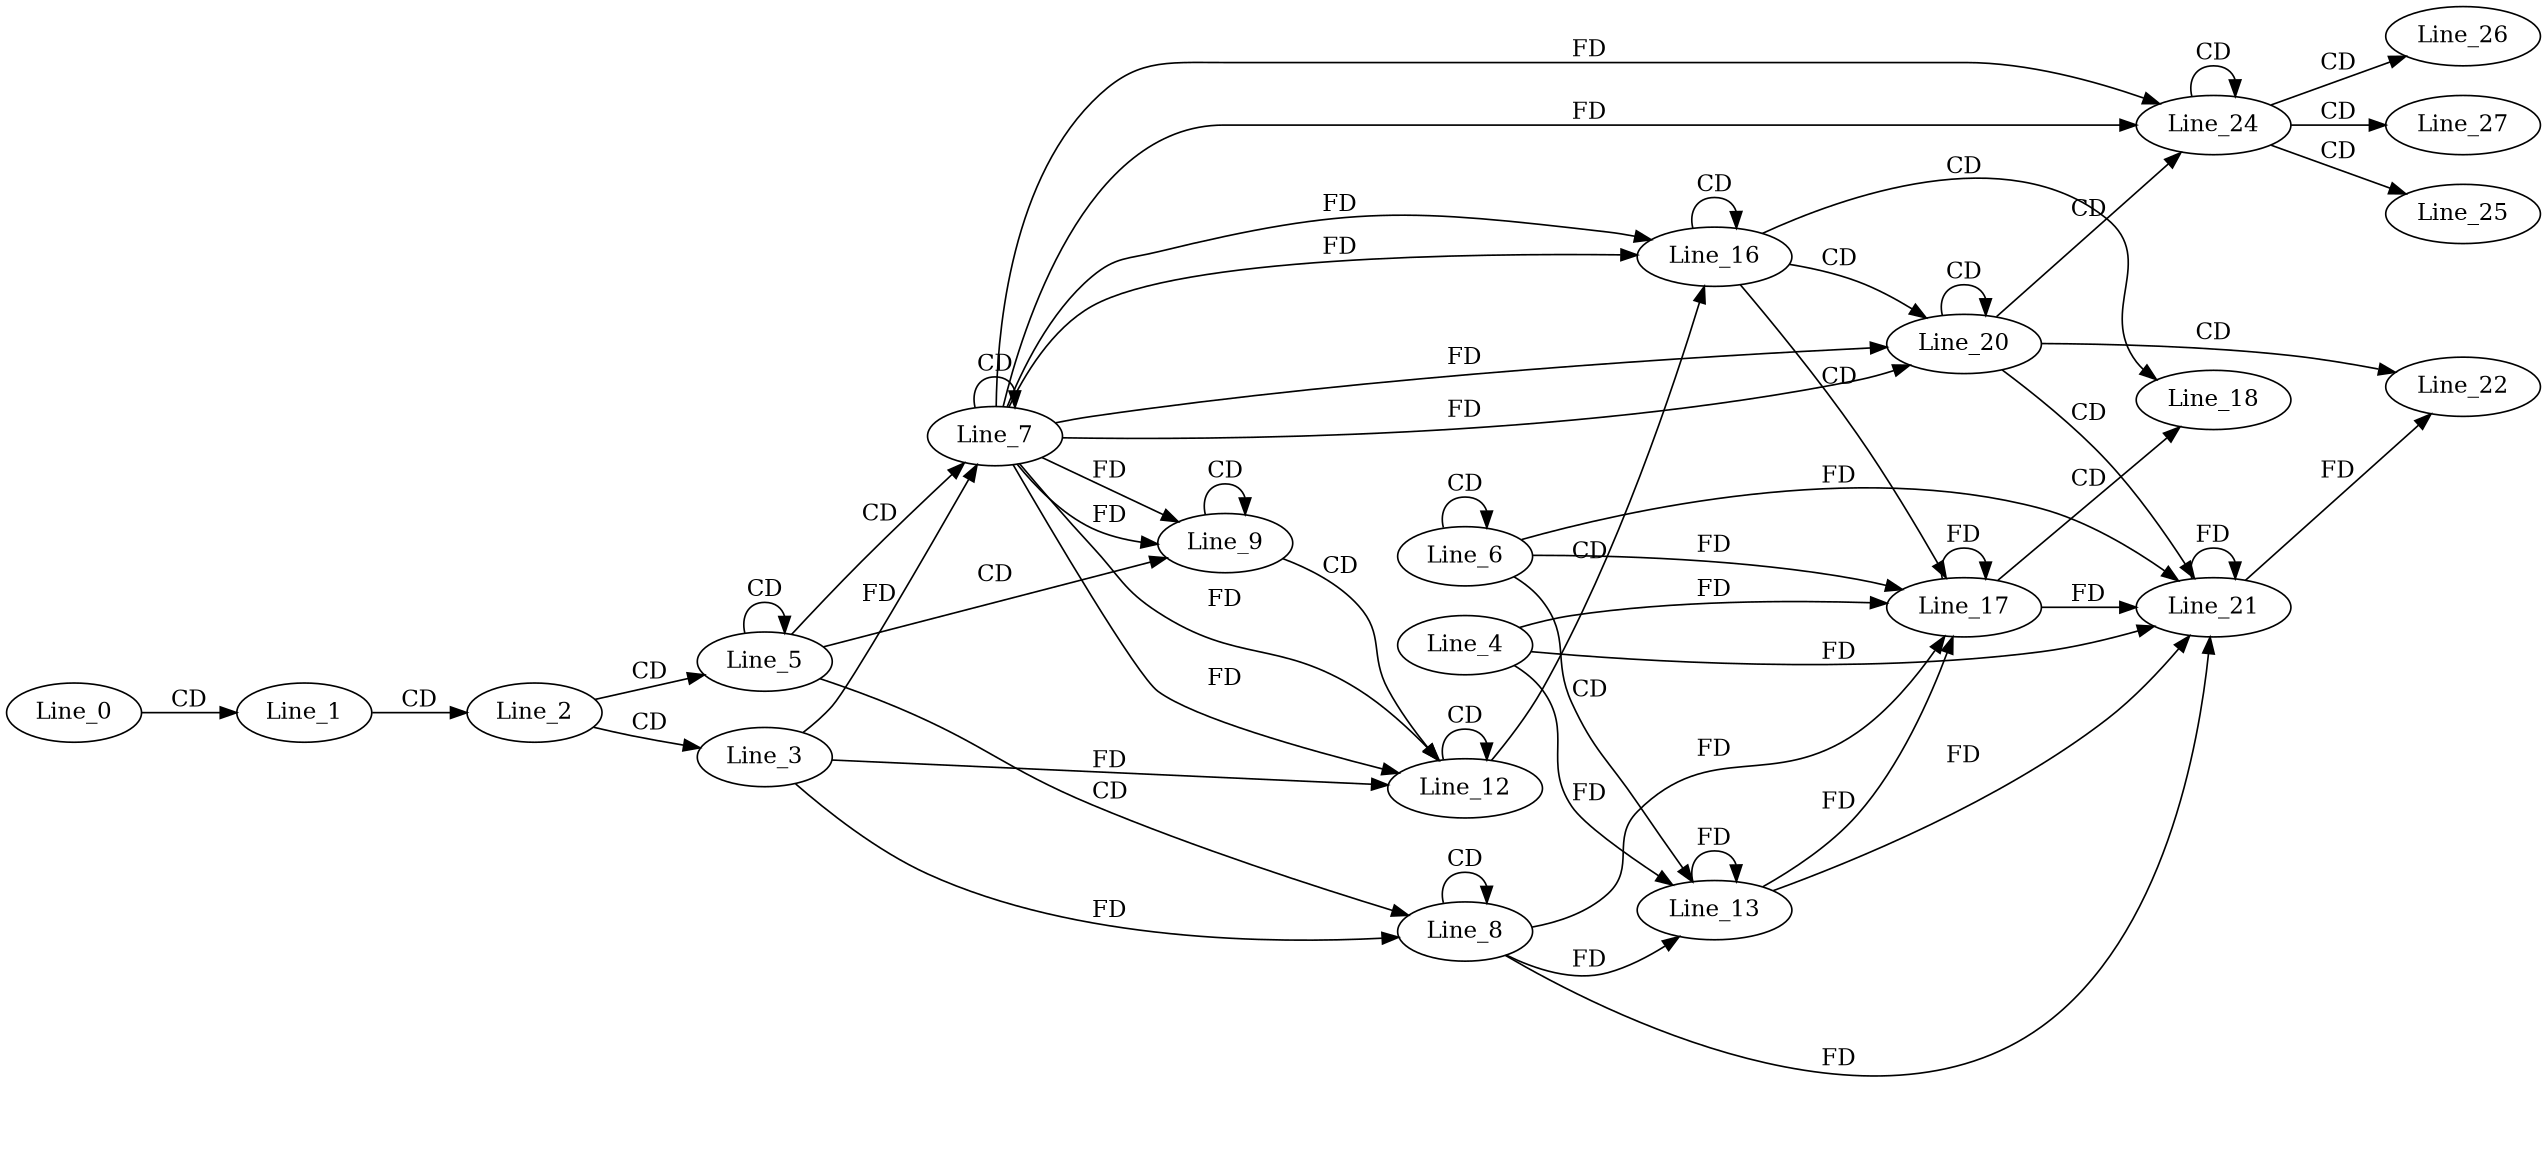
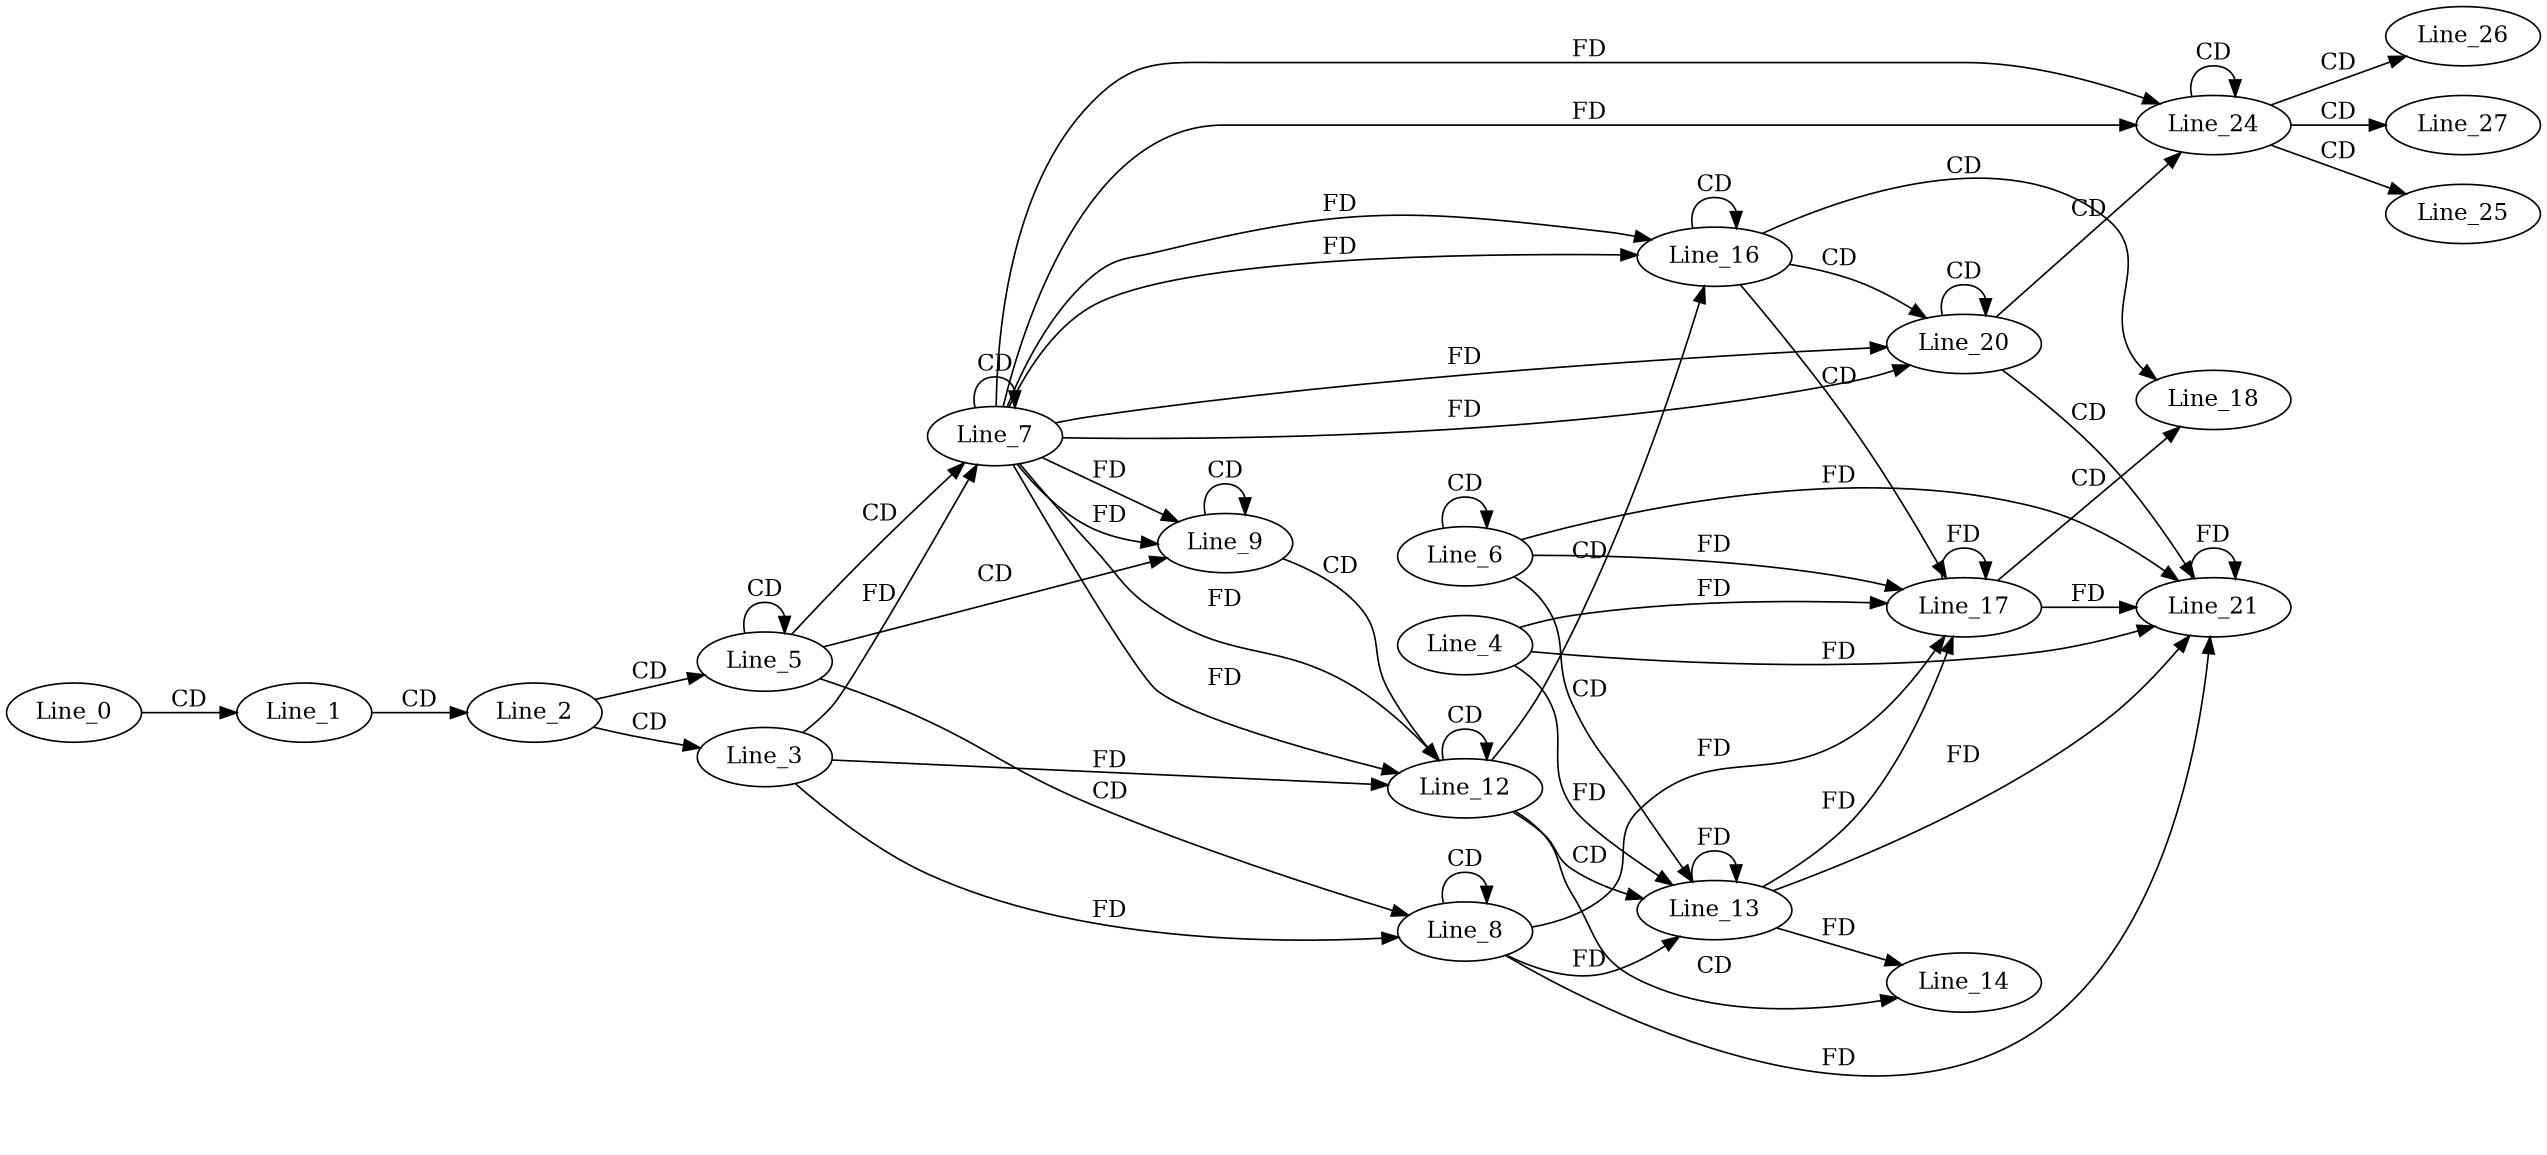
(2463, 387) -> none
none -> (1572, 869)
none -> (1964, 983)
